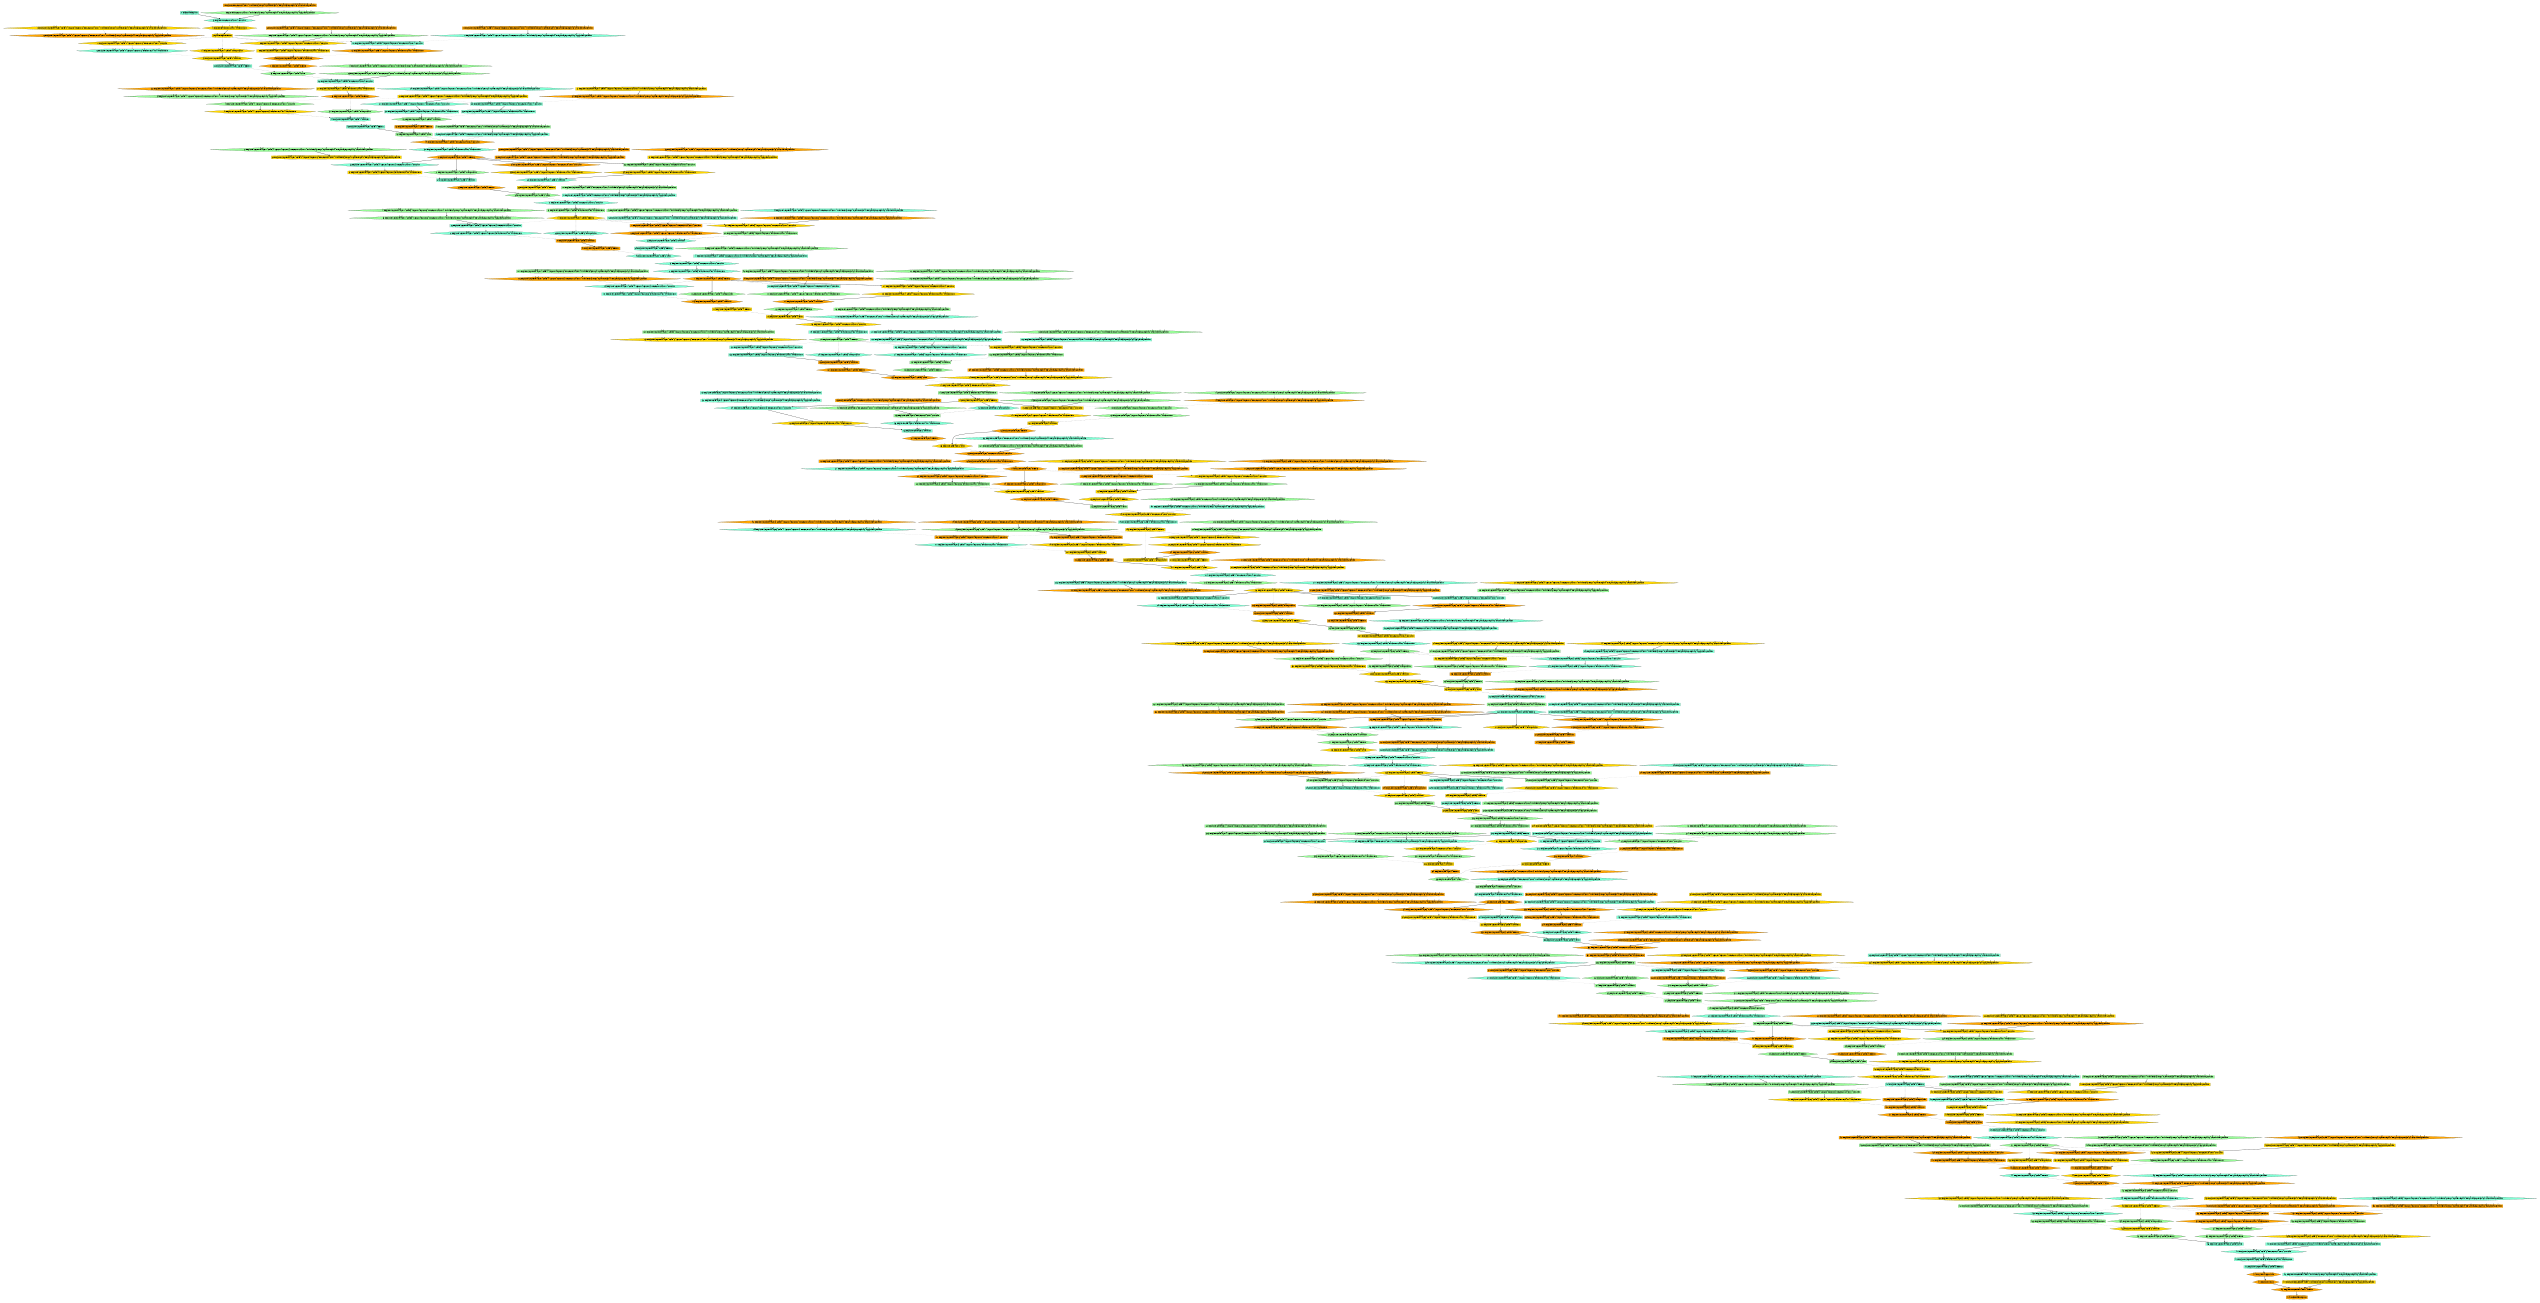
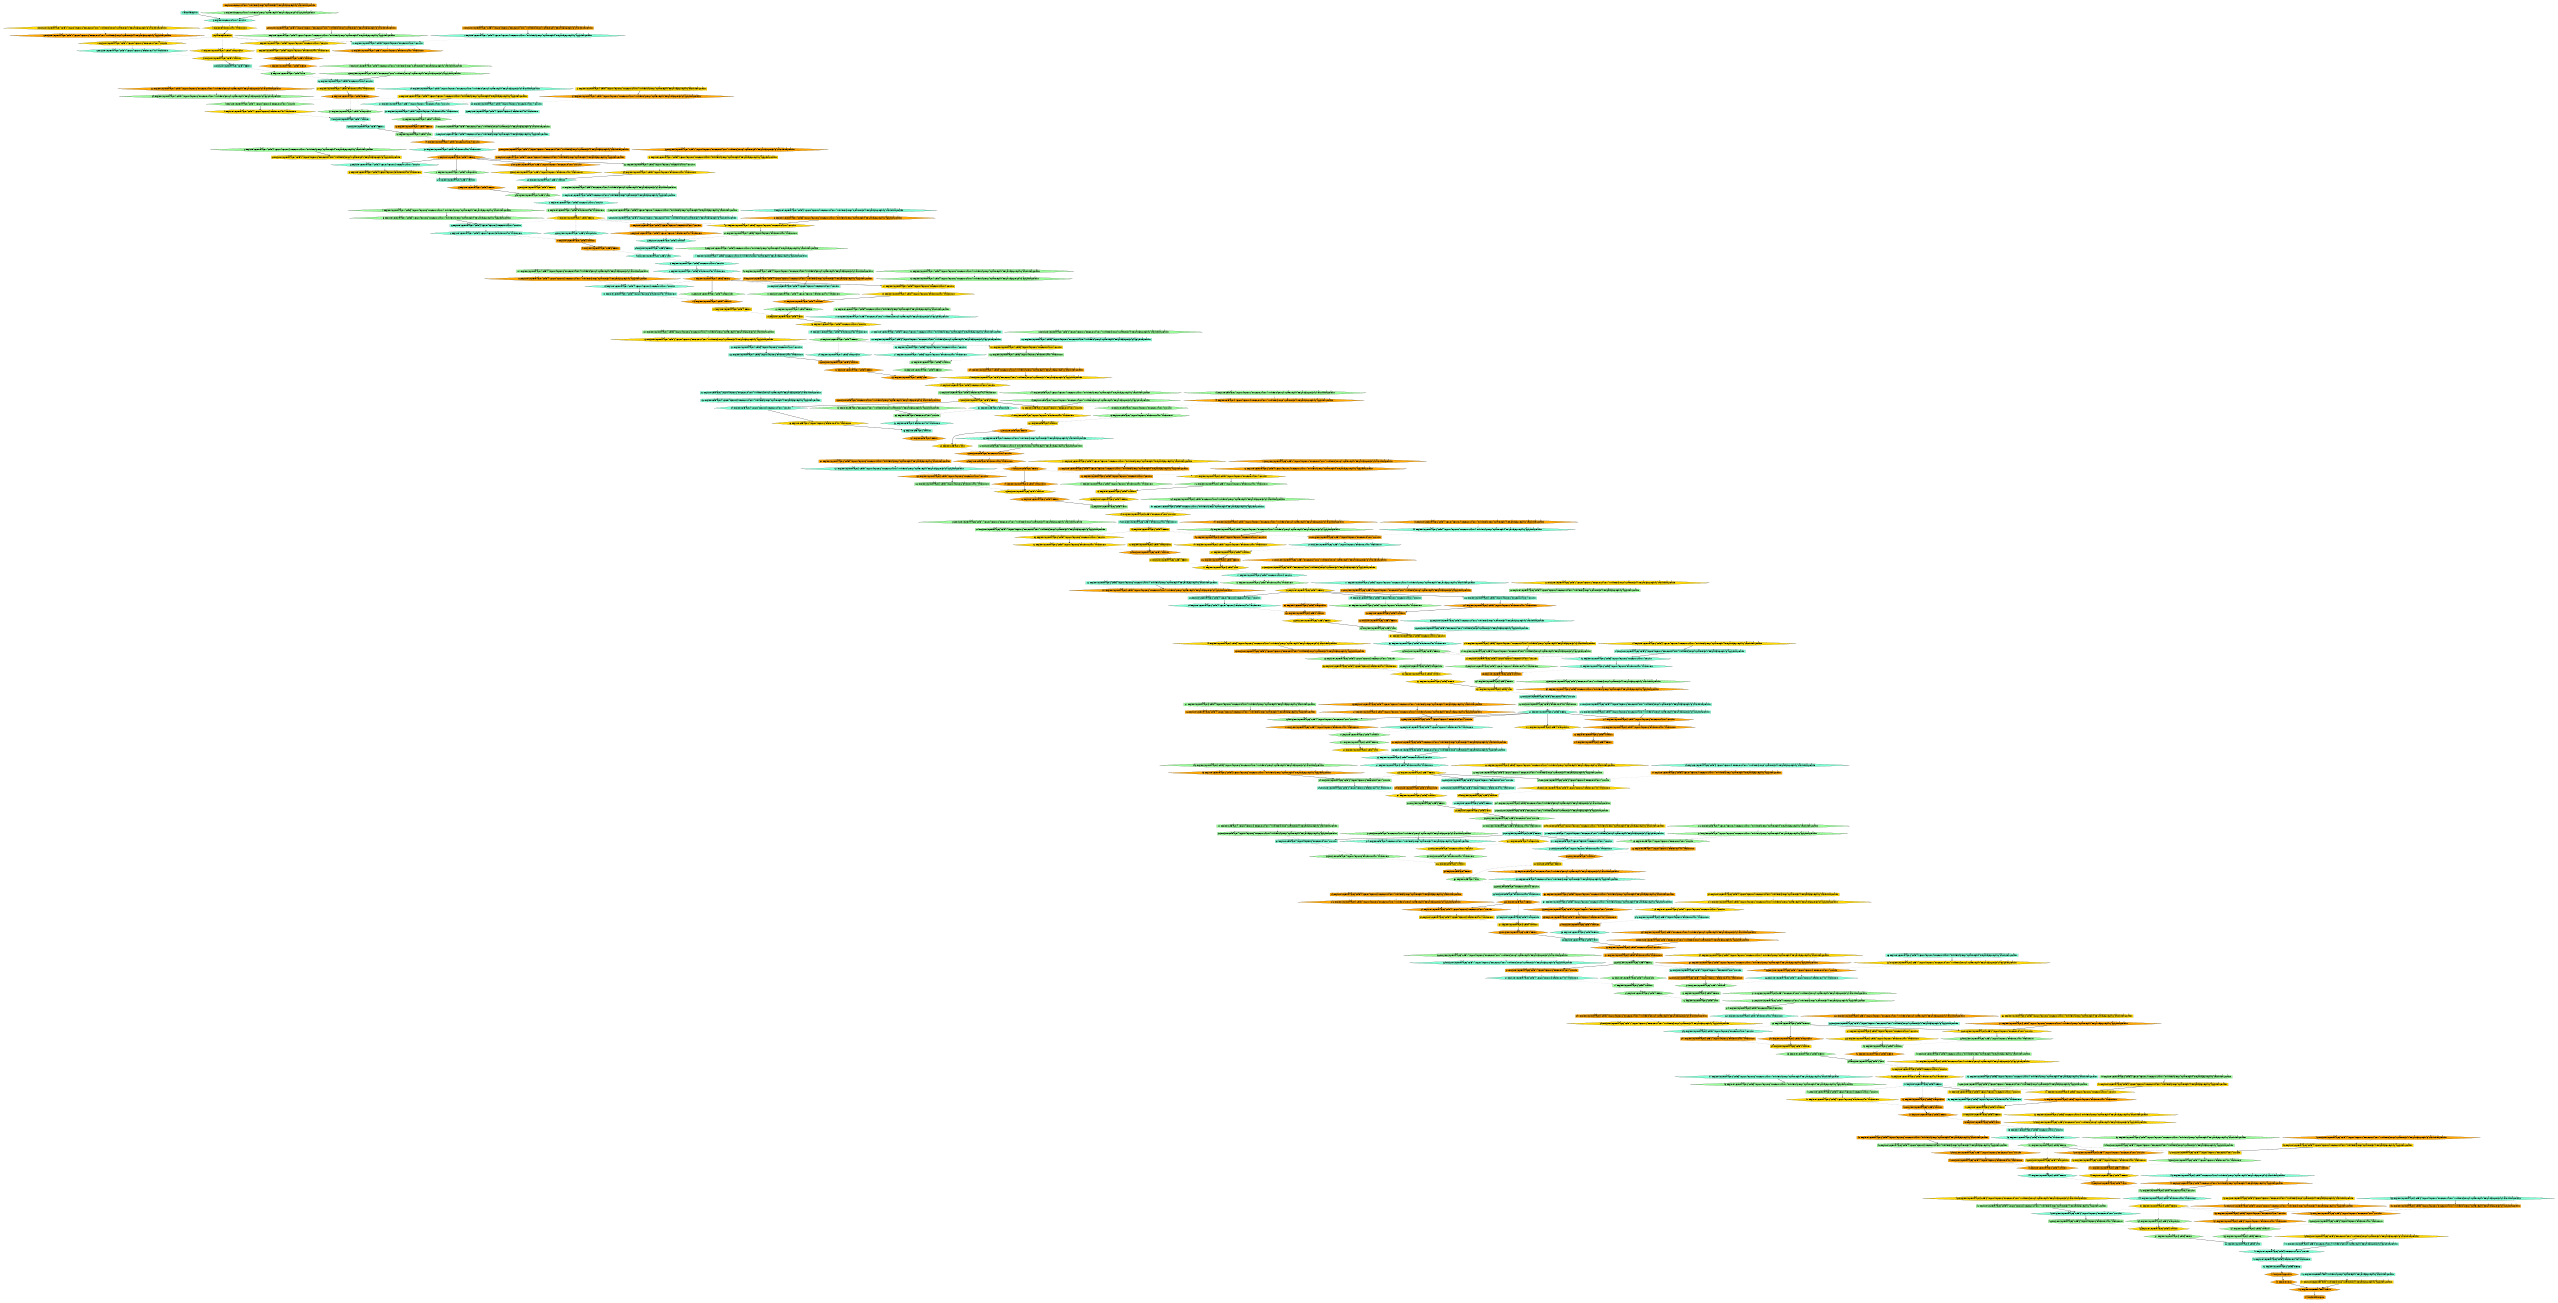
(189, 13) -> (190, 13)
(1168, 556) -> (1150, 548)
